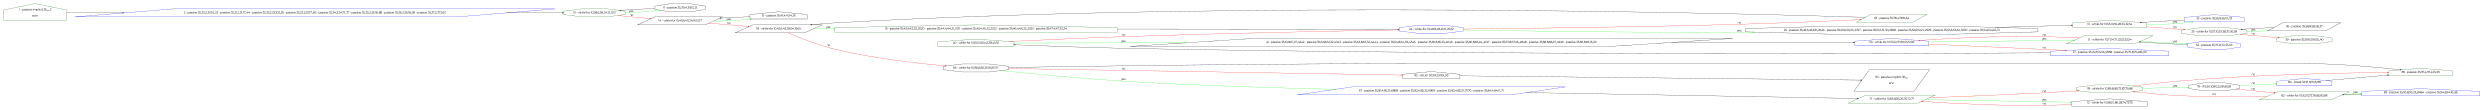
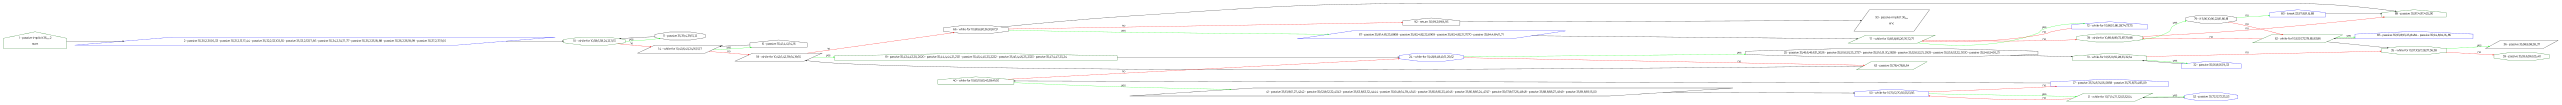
(2258, 28) -> (2357, 45)
(2304, 82) -> (2298, 14)
(2110, 103) -> (2110, 26)
